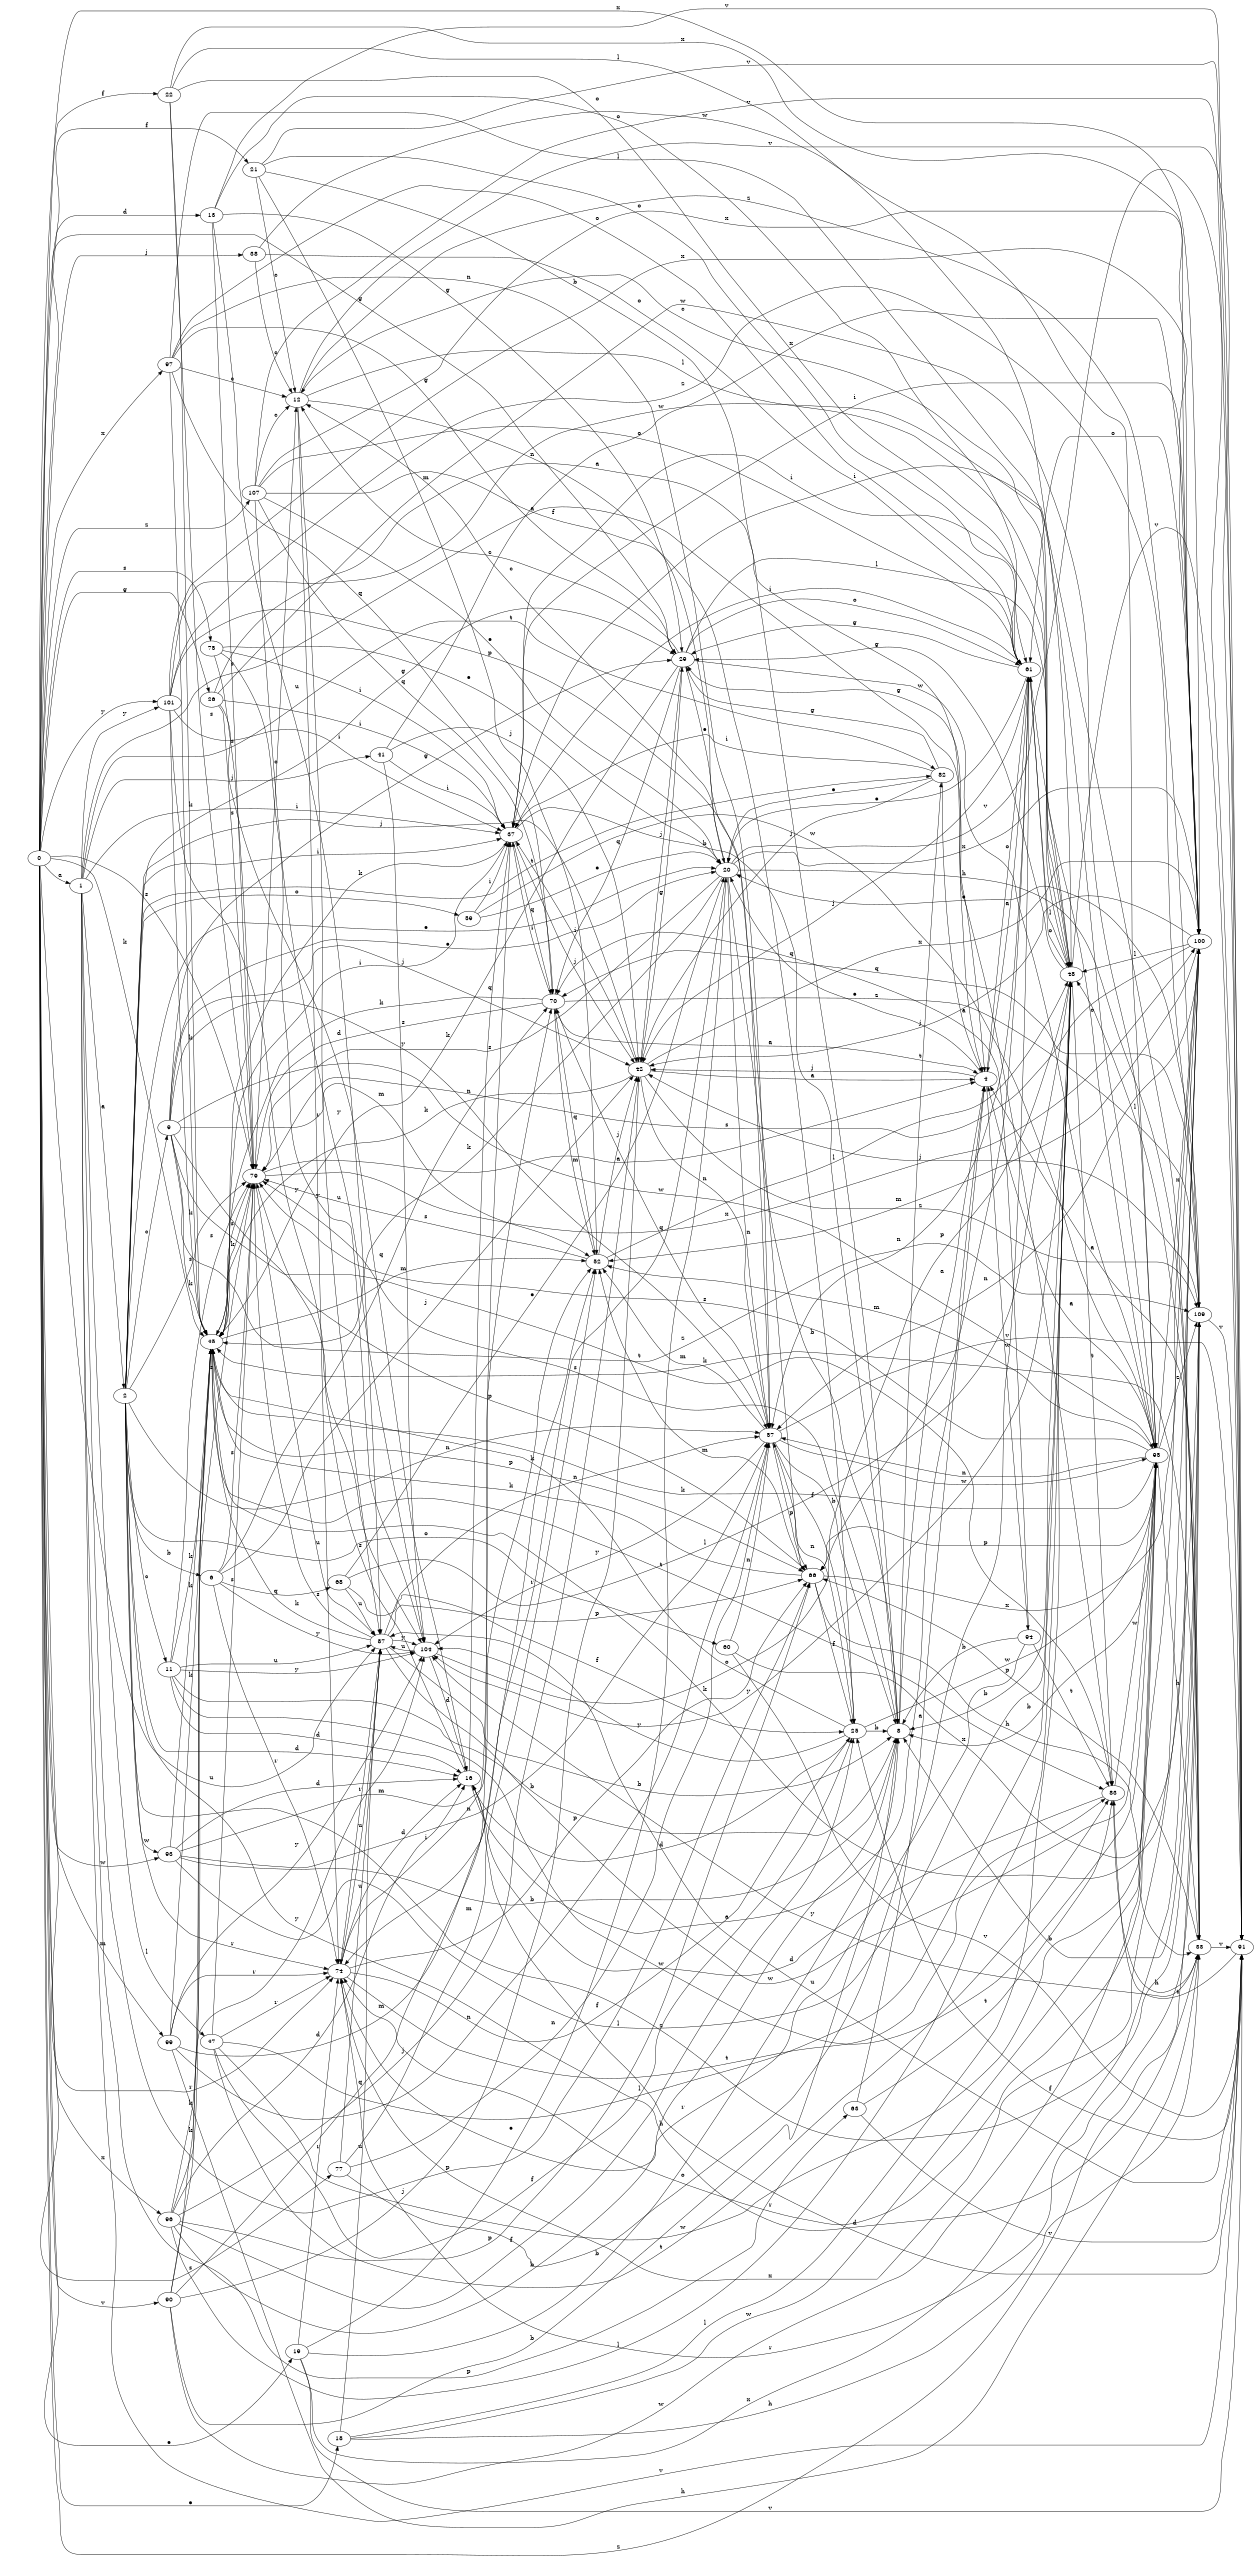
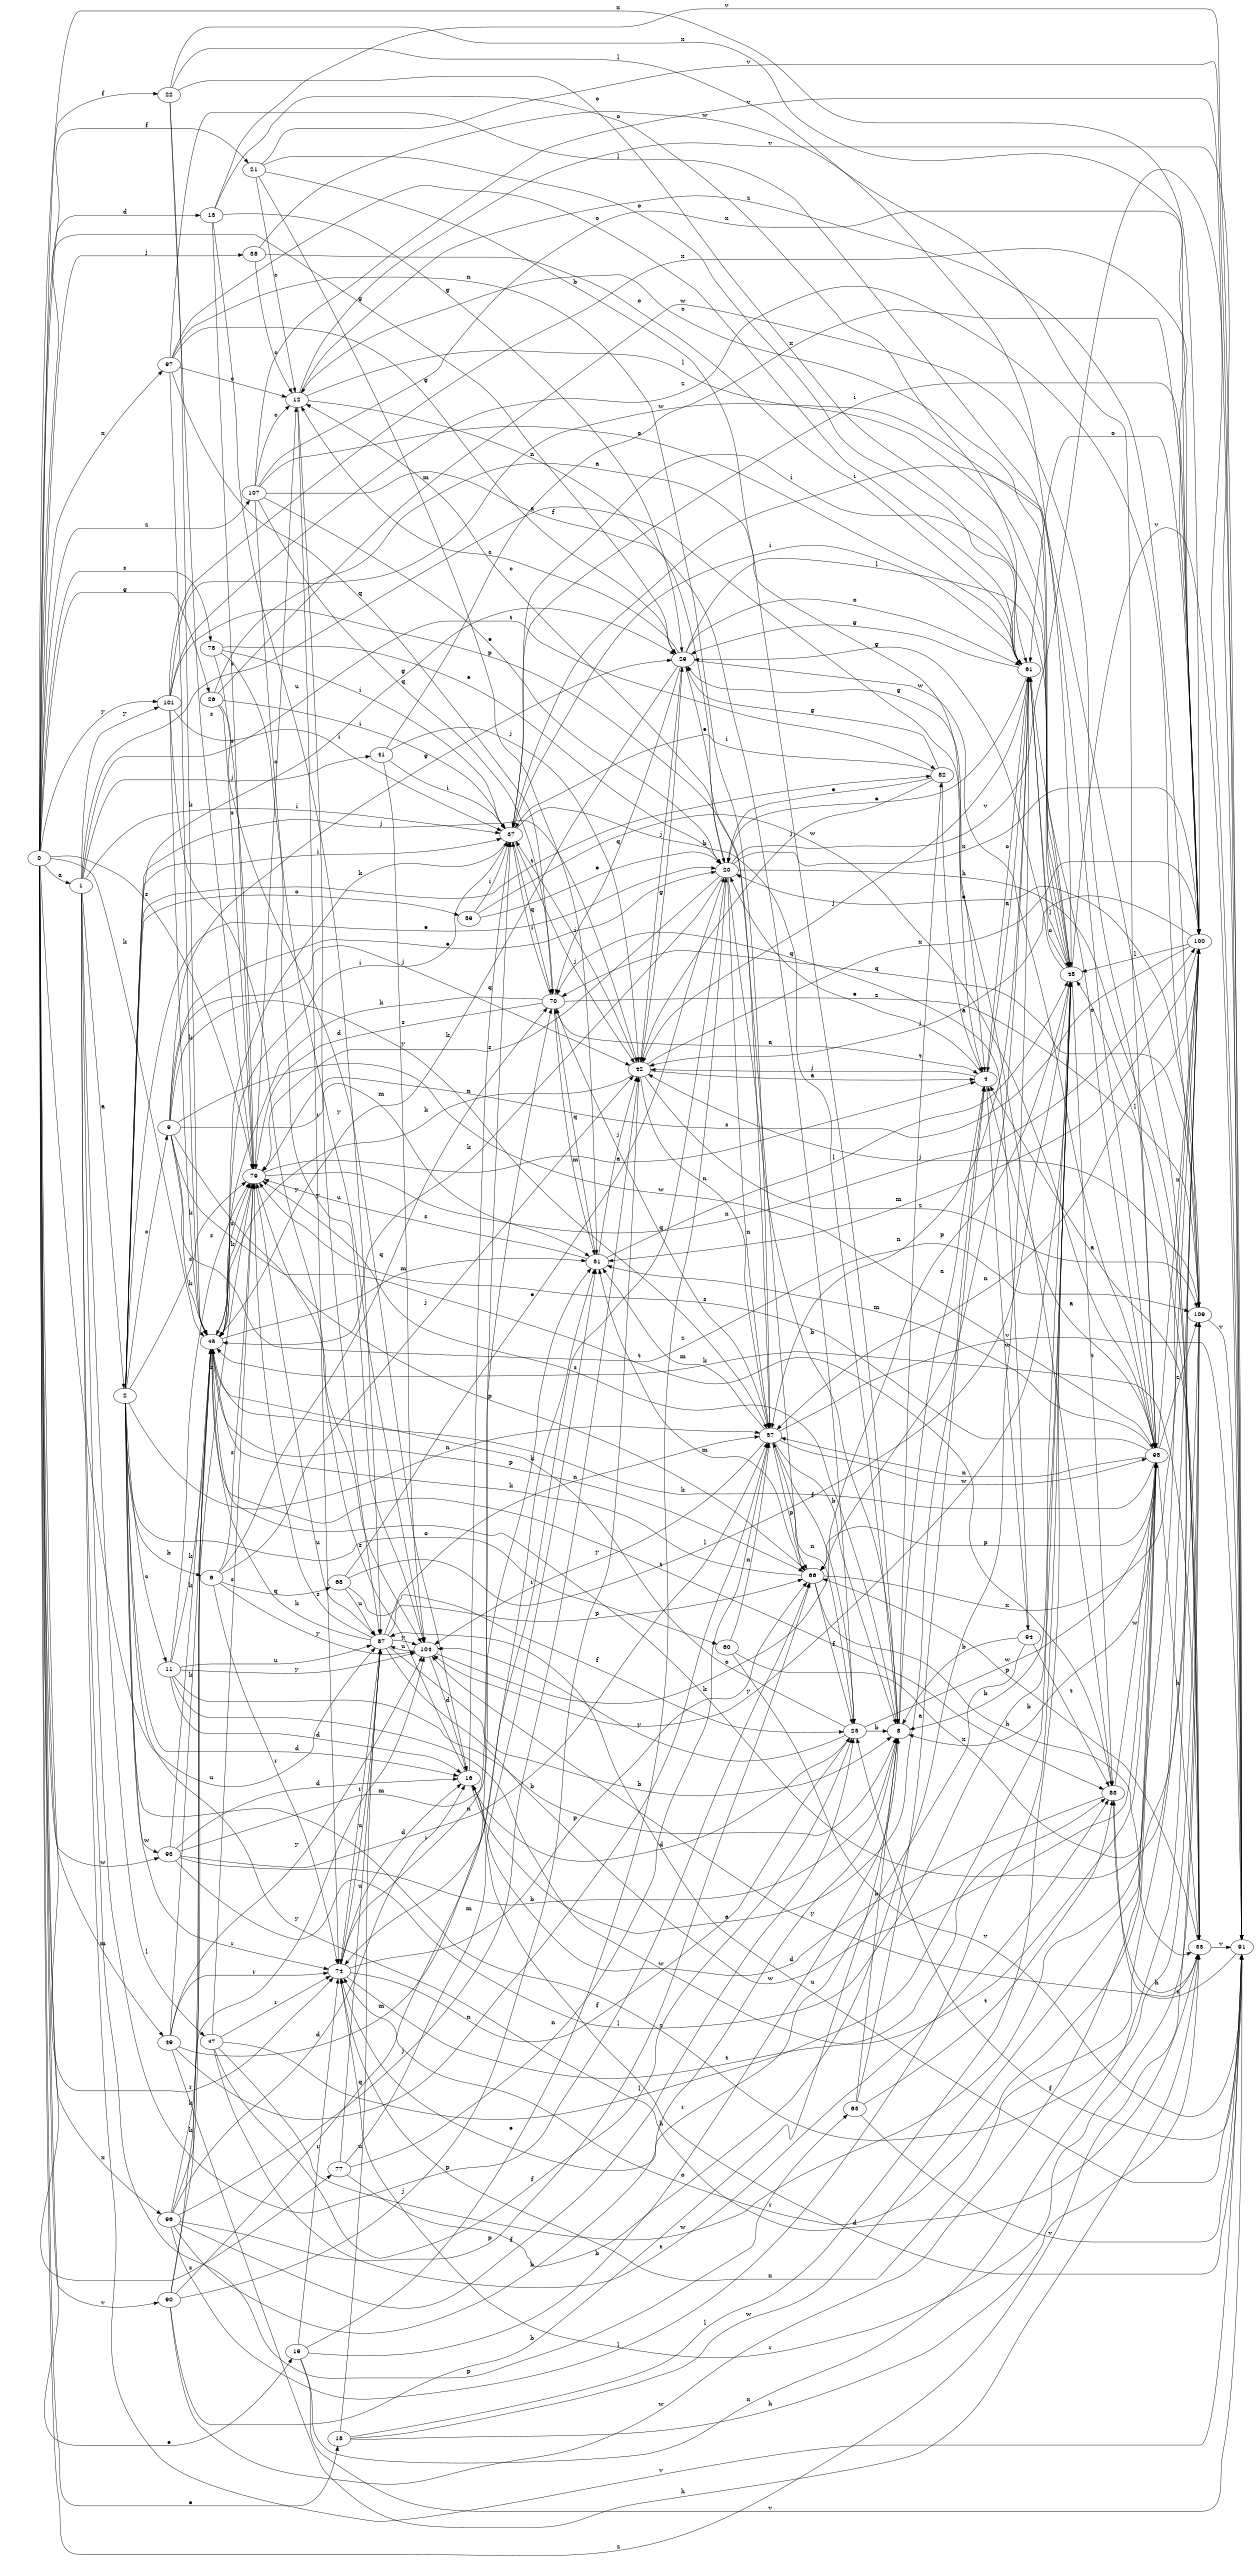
(731, 607) -> (718, 567)
(597, 1262) -> (597, 1262)
(1181, 1822) -> (877, 1922)
(169, 2043) -> (169, 2043)
